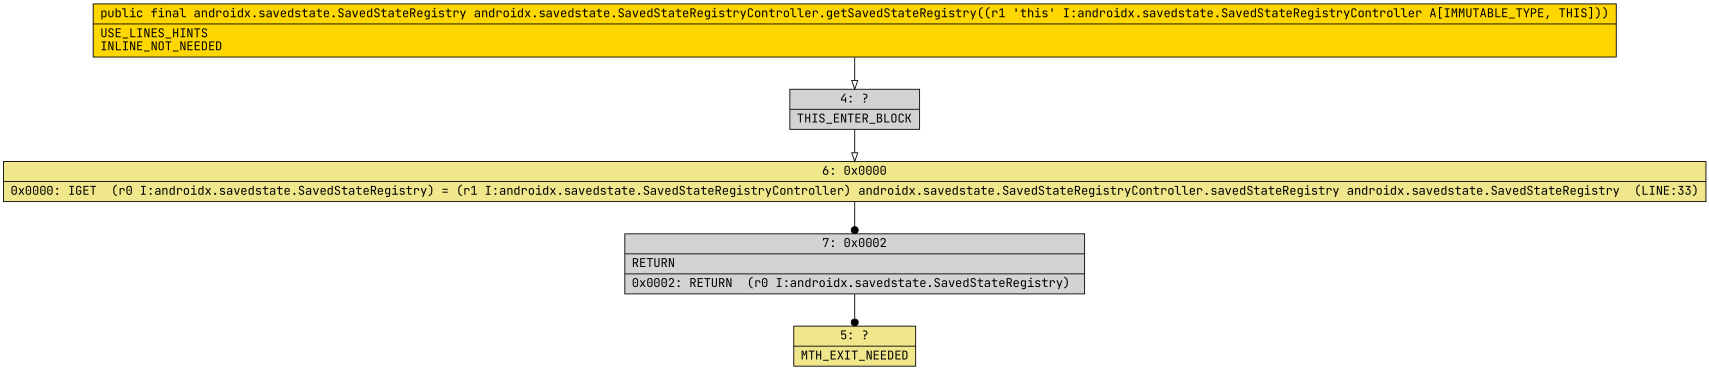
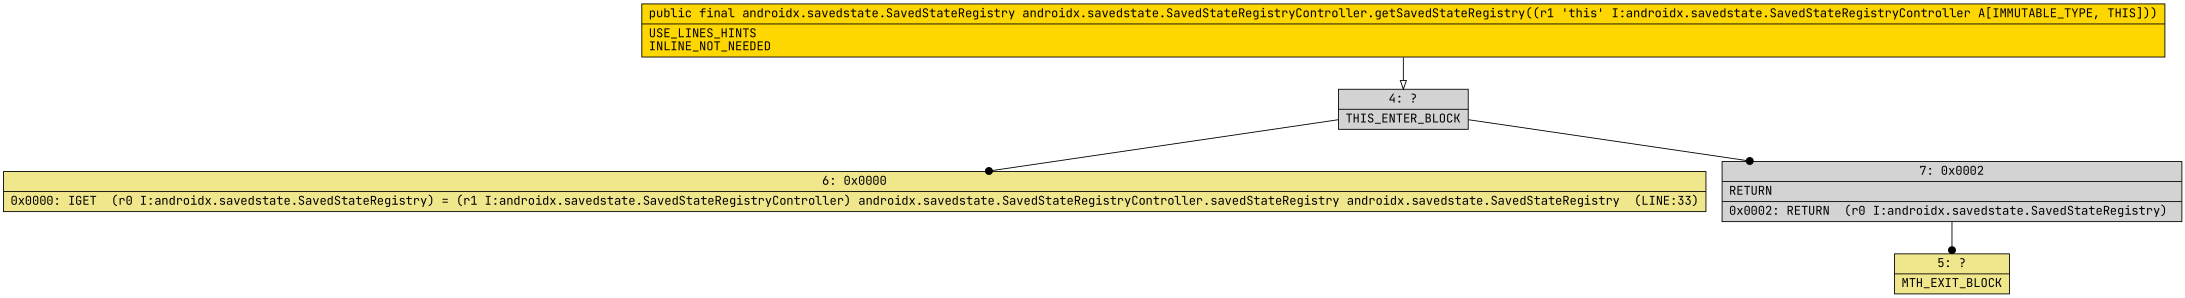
(855, 141) -> (1165, 145)
(855, 214) -> (1607, 140)
(855, 356) -> (1952, 283)
